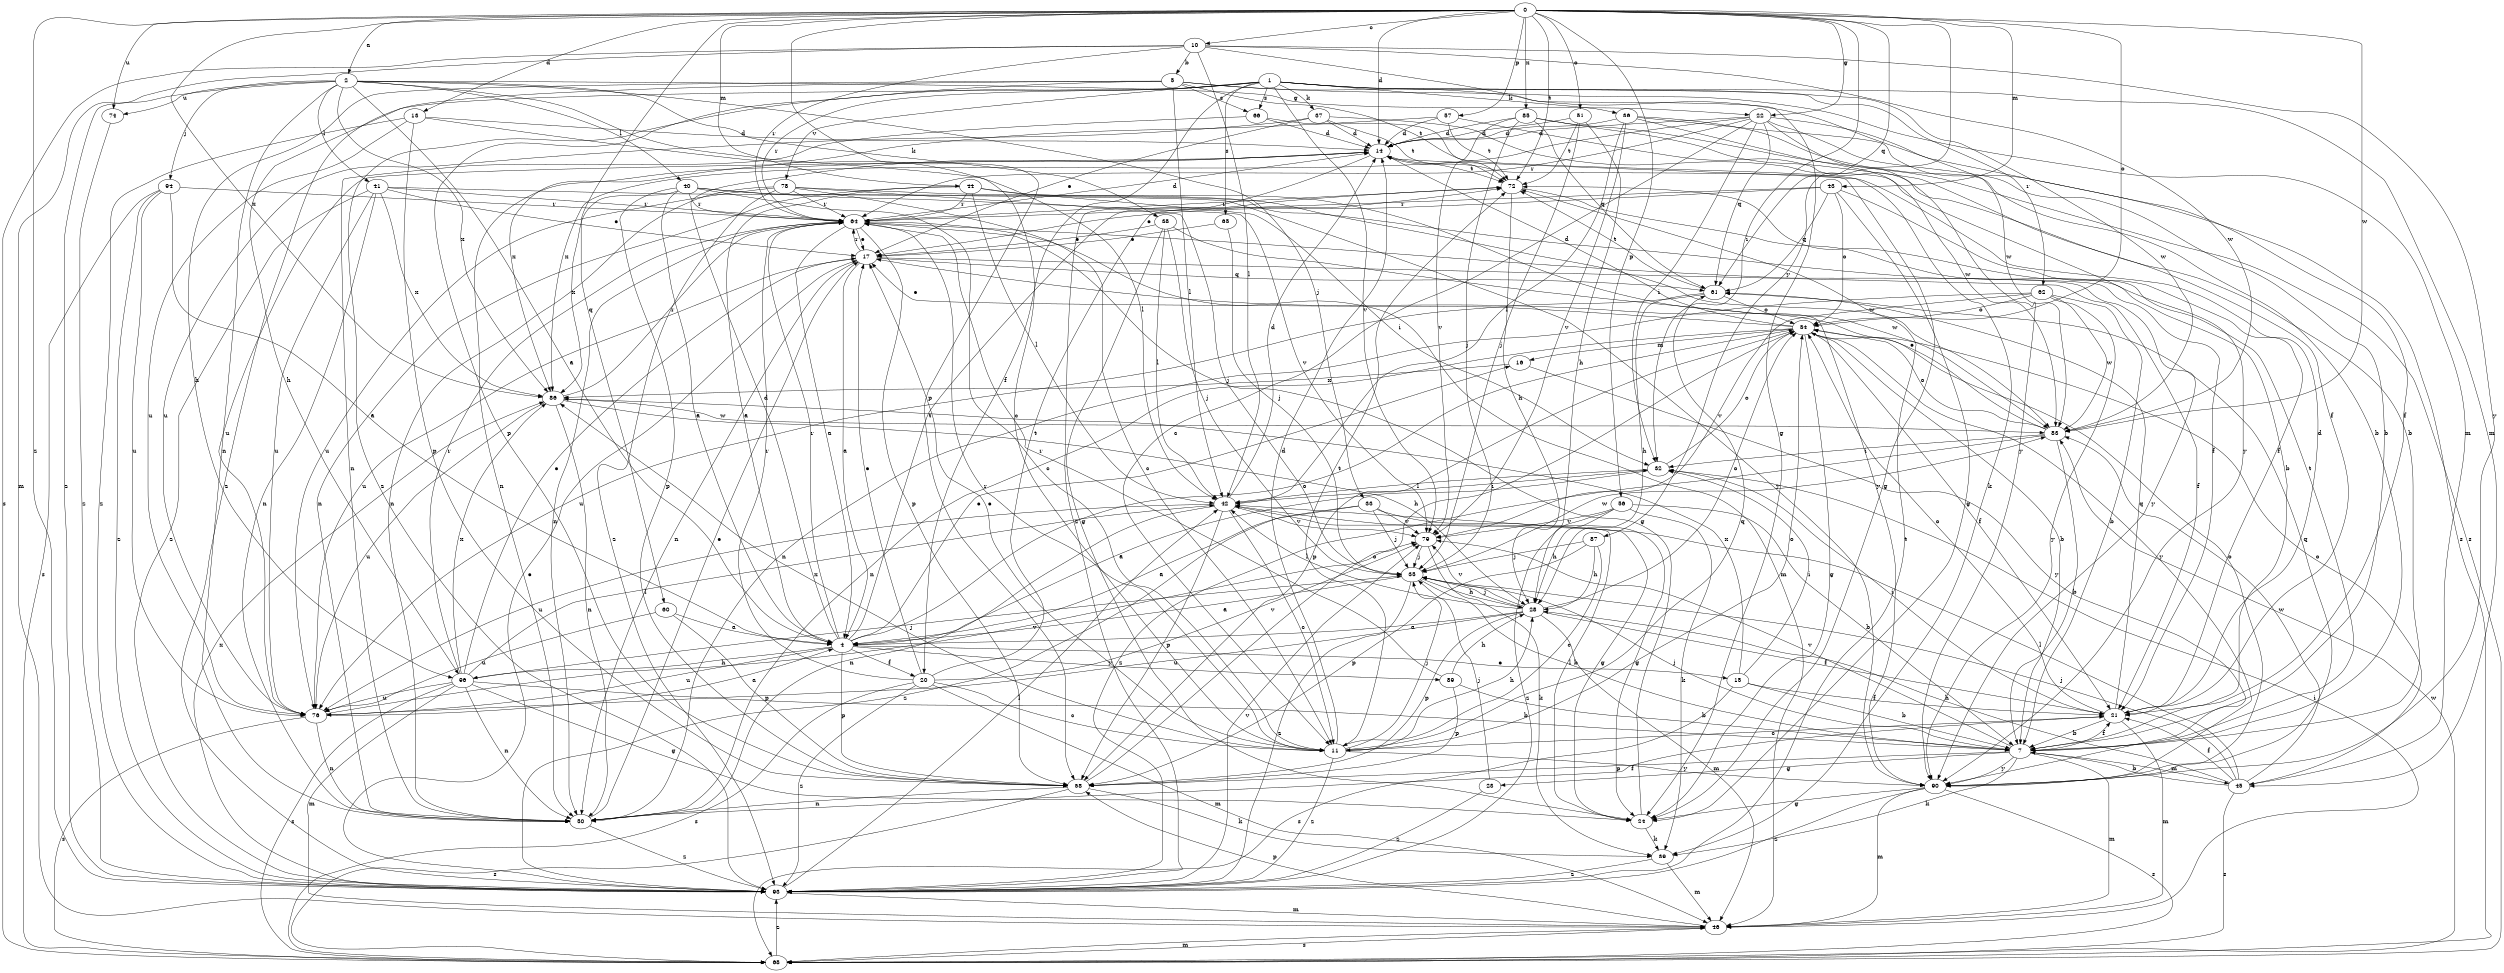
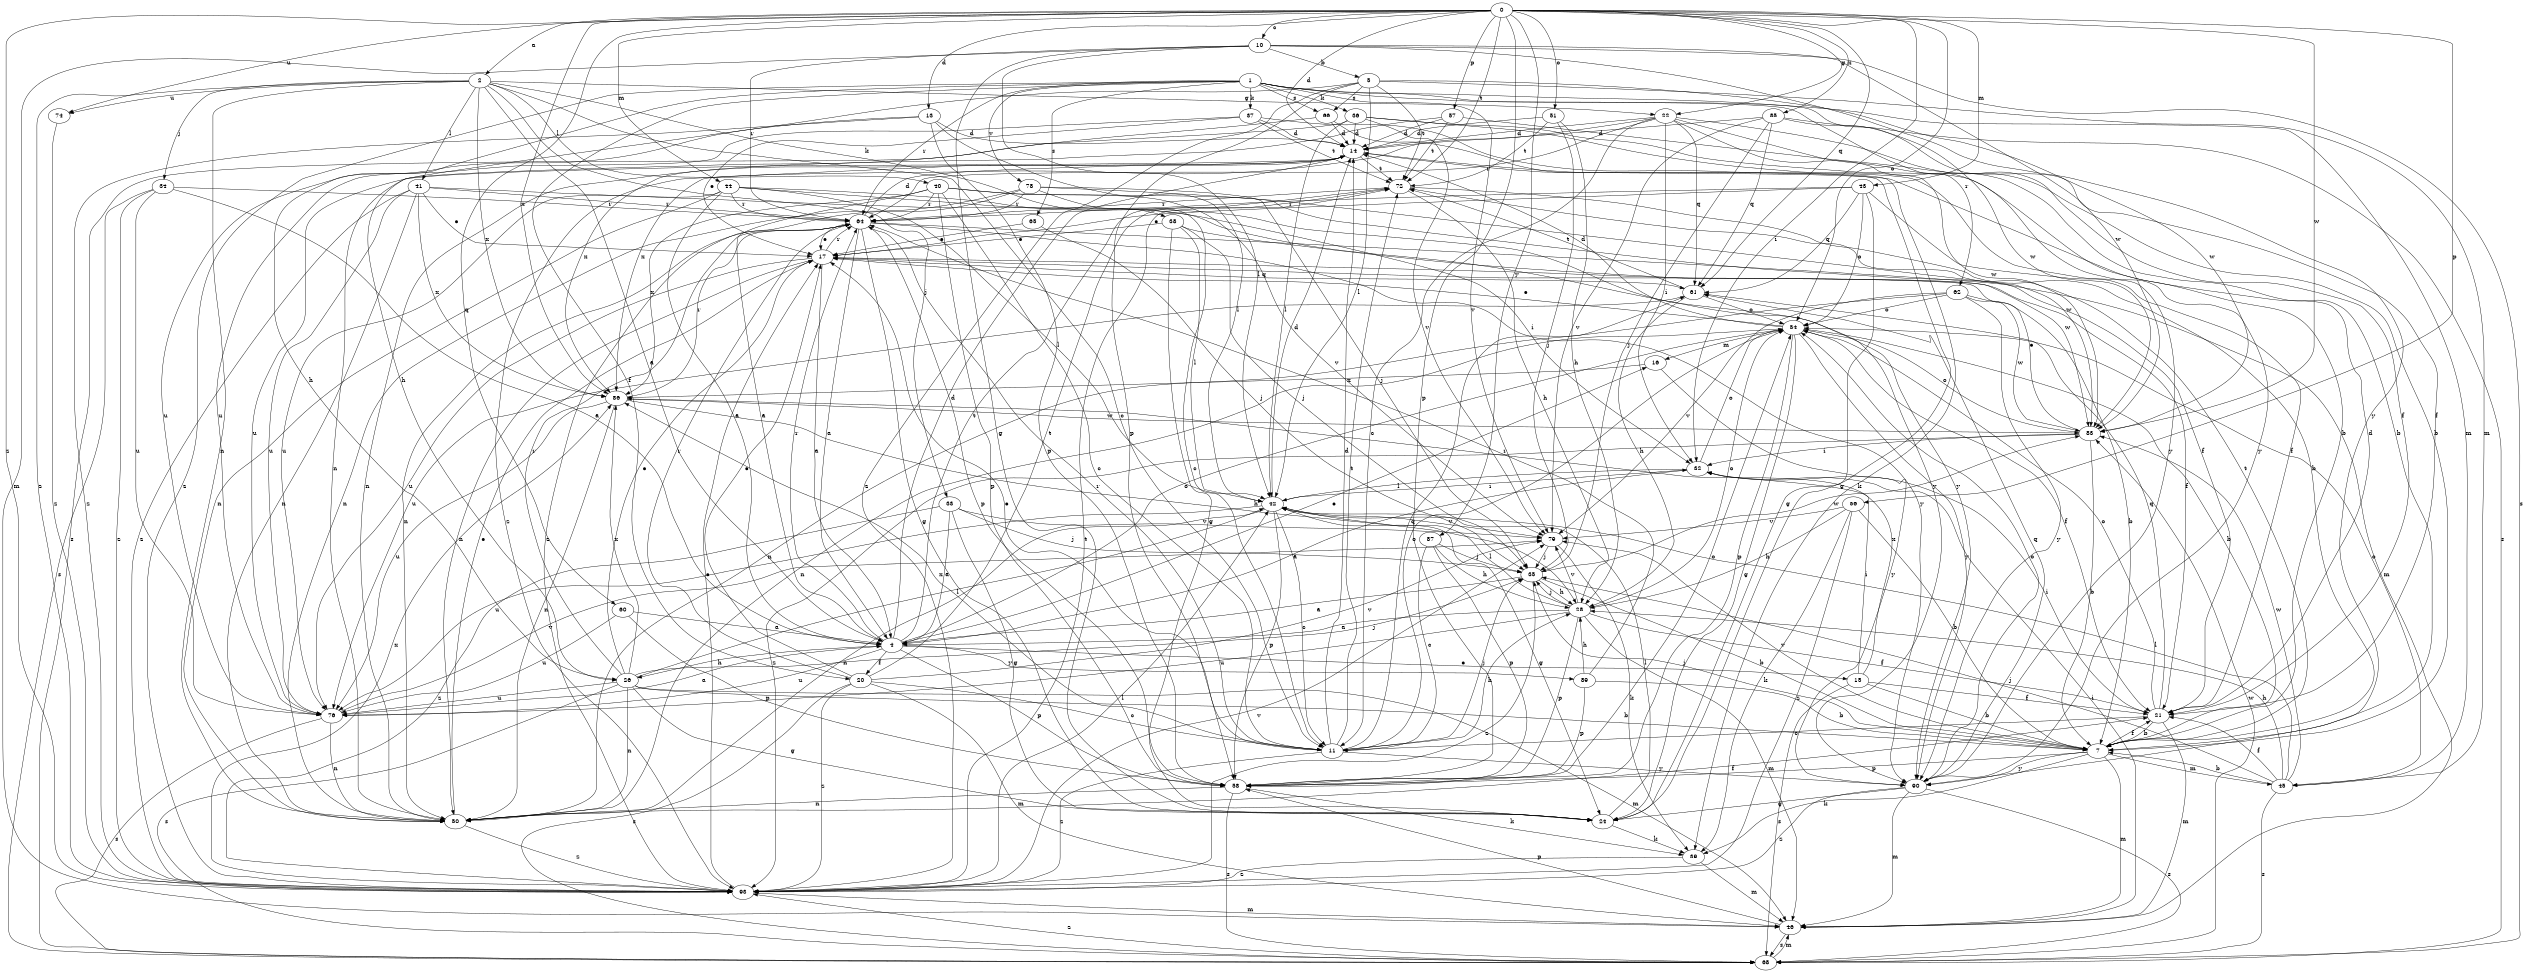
(169, 187) -> (163, 187)
(421, 316) -> (352, 329)
(1419, 435) -> (1063, 730)
(463, 681) -> (627, 681)
(1490, 786) -> none
